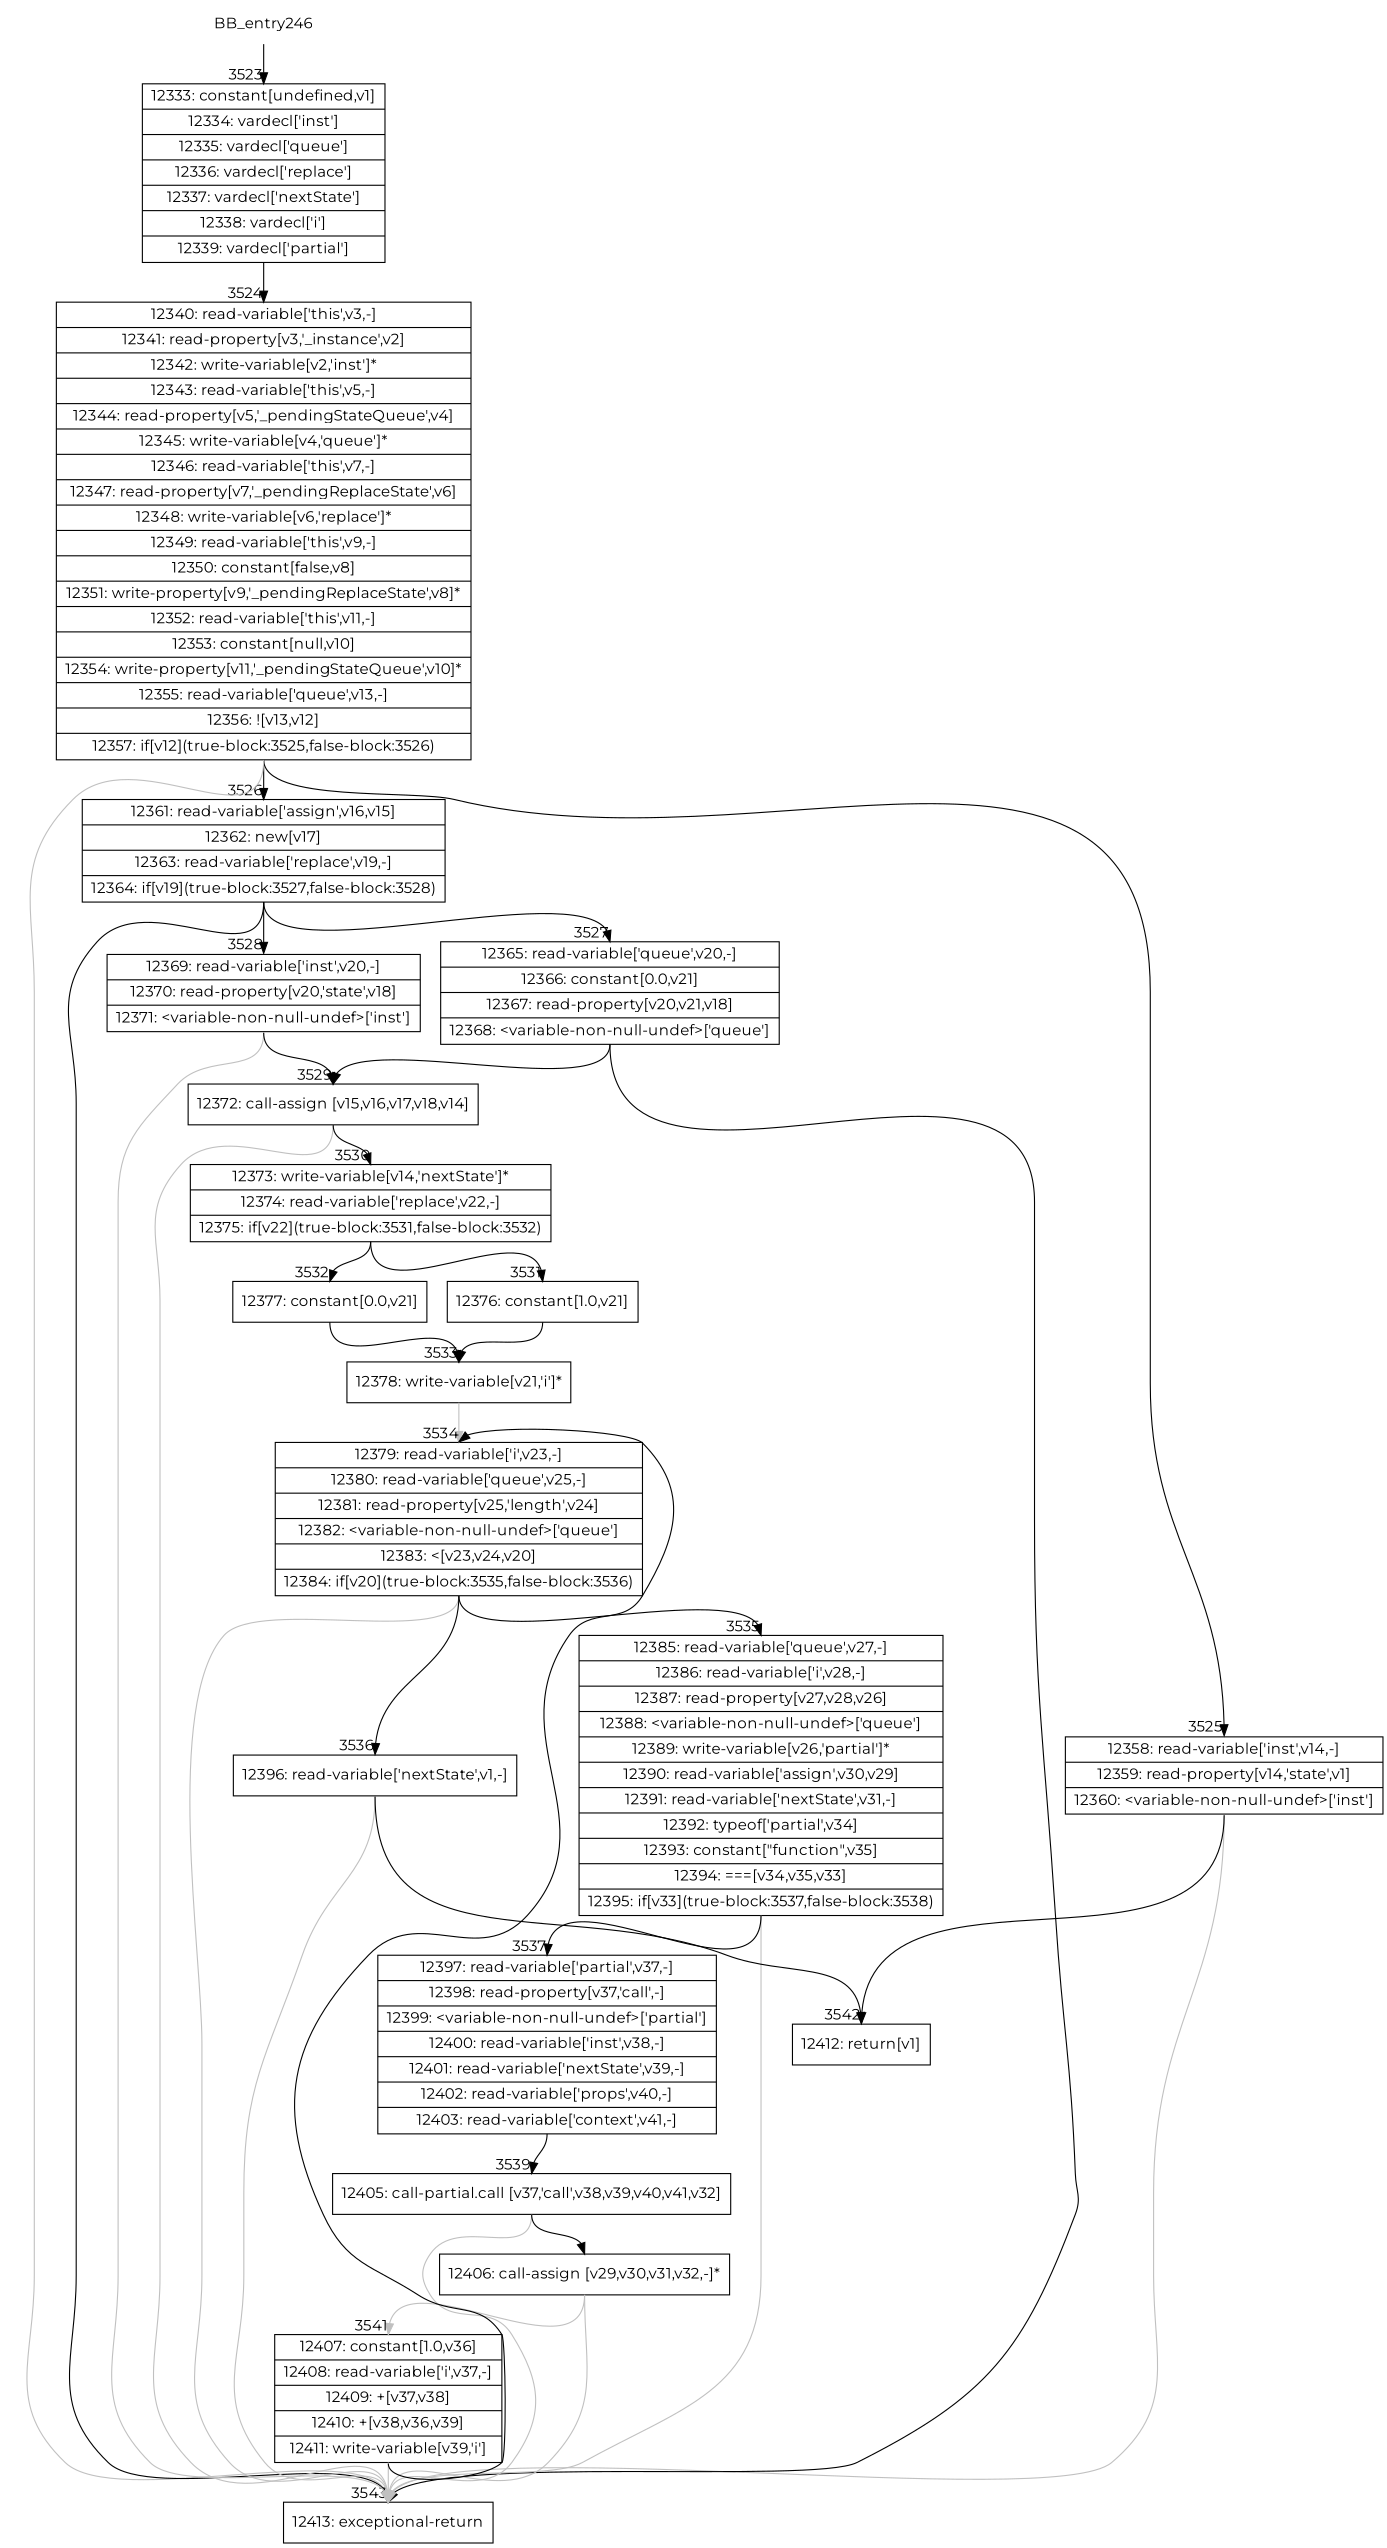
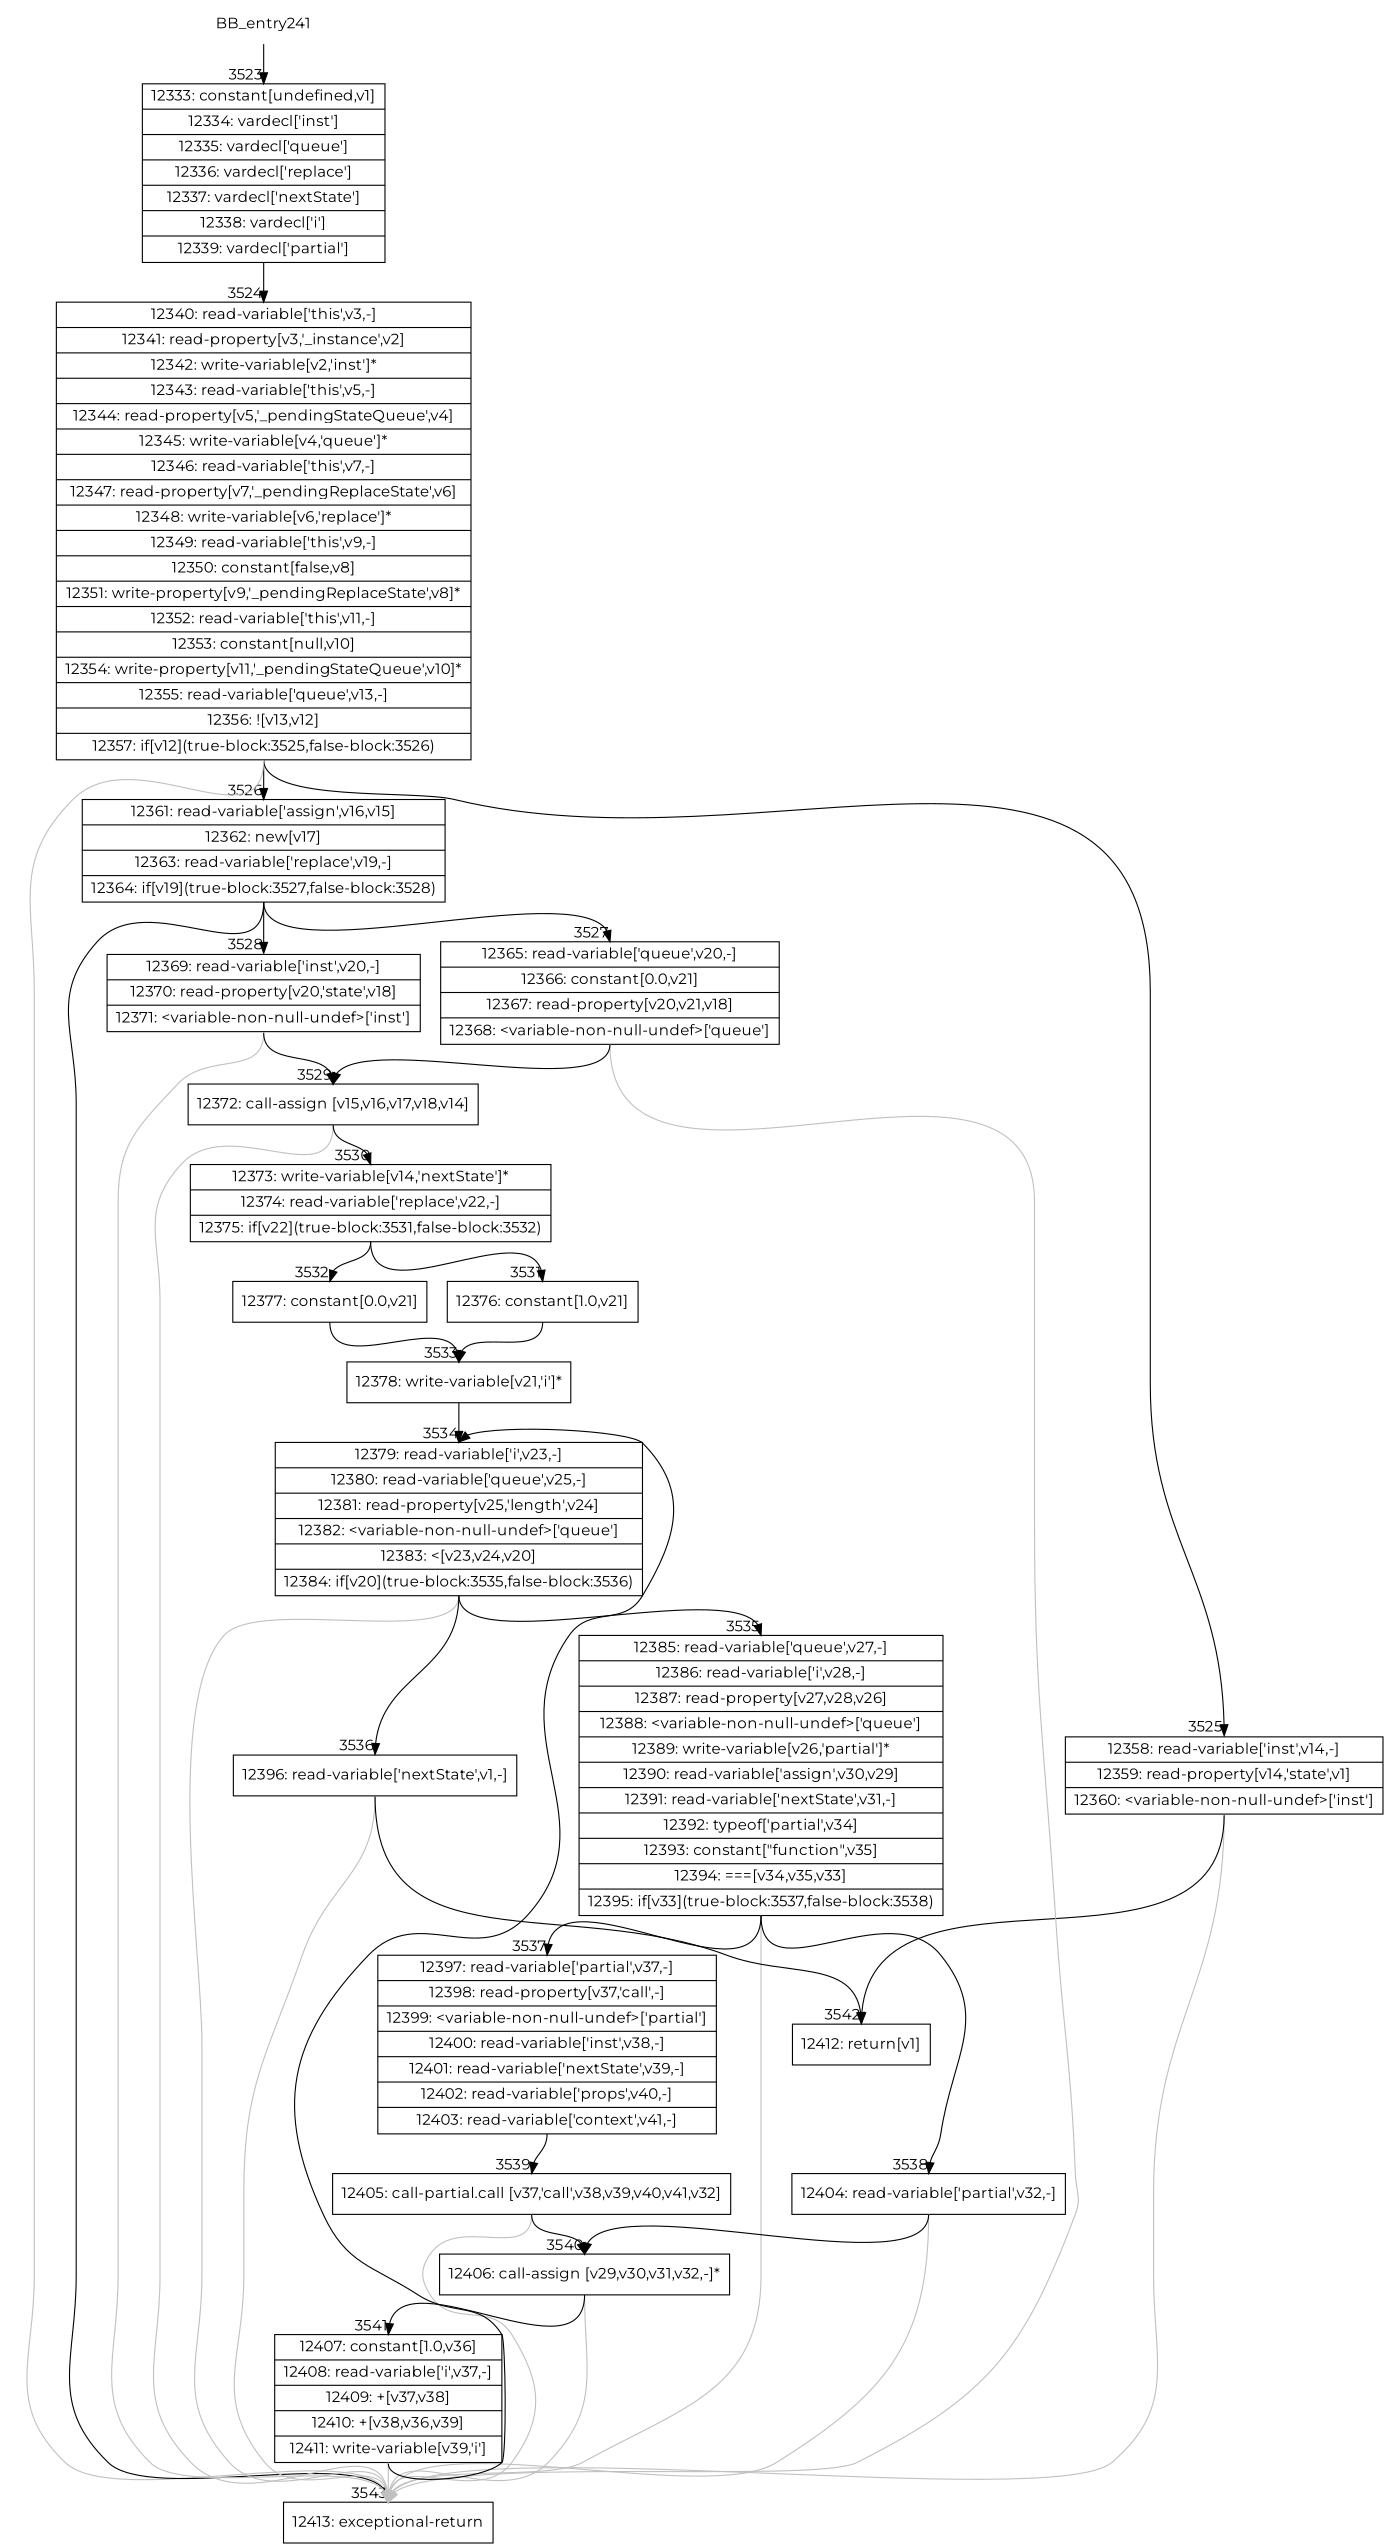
(264, 24) -> (264, 24)
(459, 1417) -> (459, 1417)
(1051, 1853) -> (1051, 1853)
none -> (929, 2194)
(508, 2320) -> (508, 2320)
